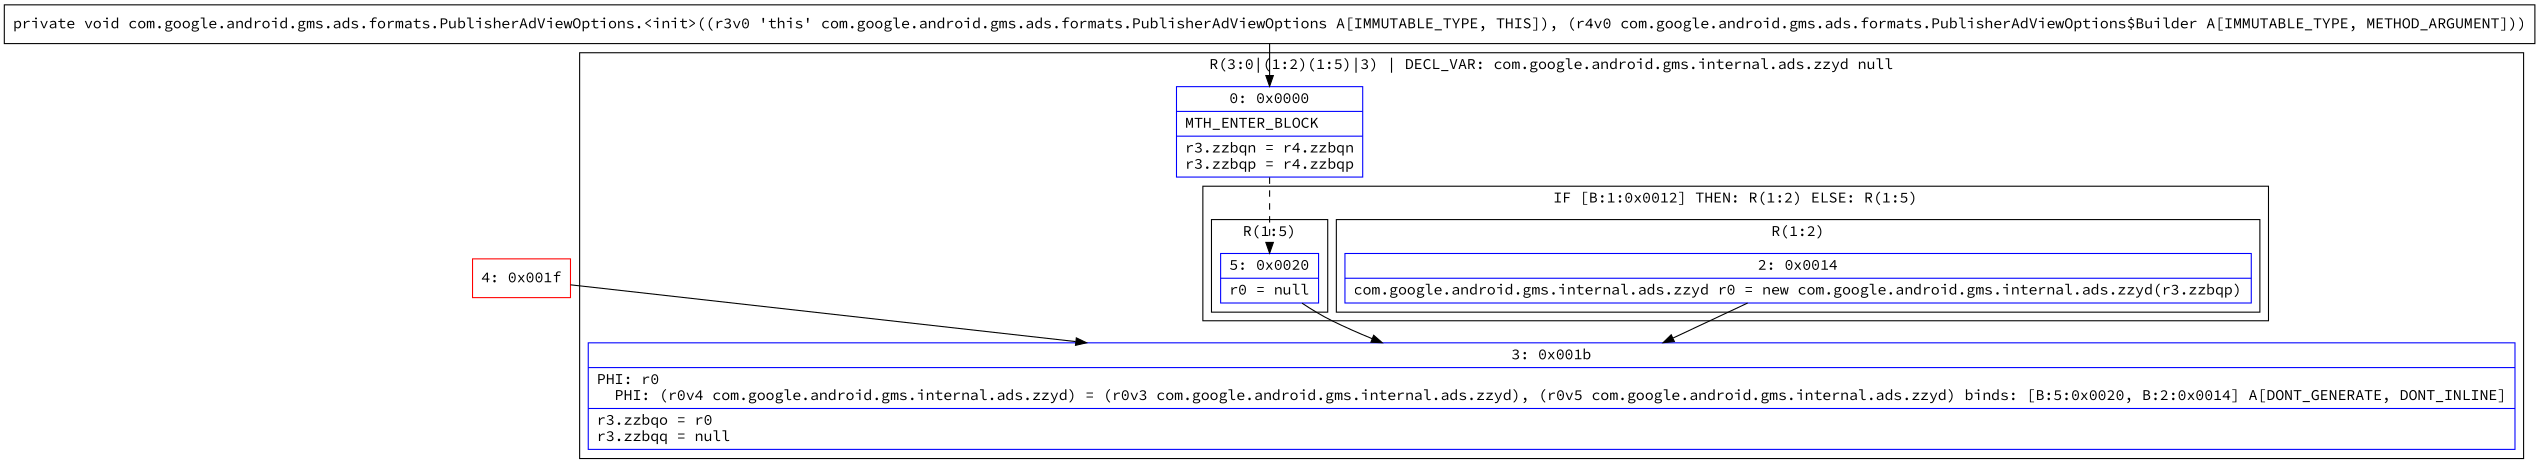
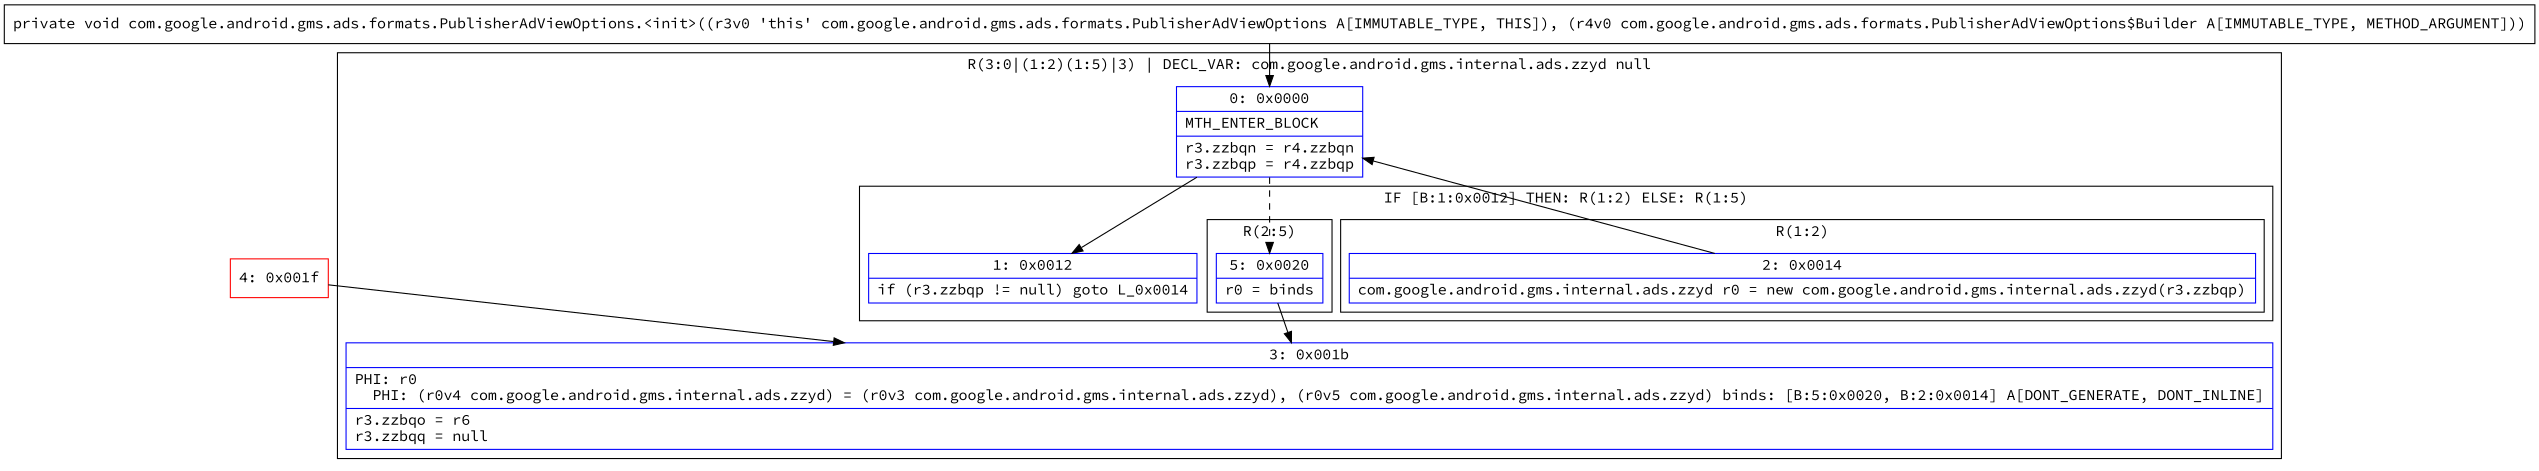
(1270, 232) -> (1270, 232)
none -> (1033, 278)
(1270, 290) -> (1270, 290)
(1695, 328) -> (1544, 207)
(655, 420) -> (413, 420)
